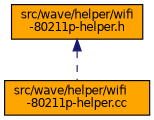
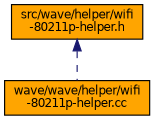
(77, 98) -> (77, 98)
